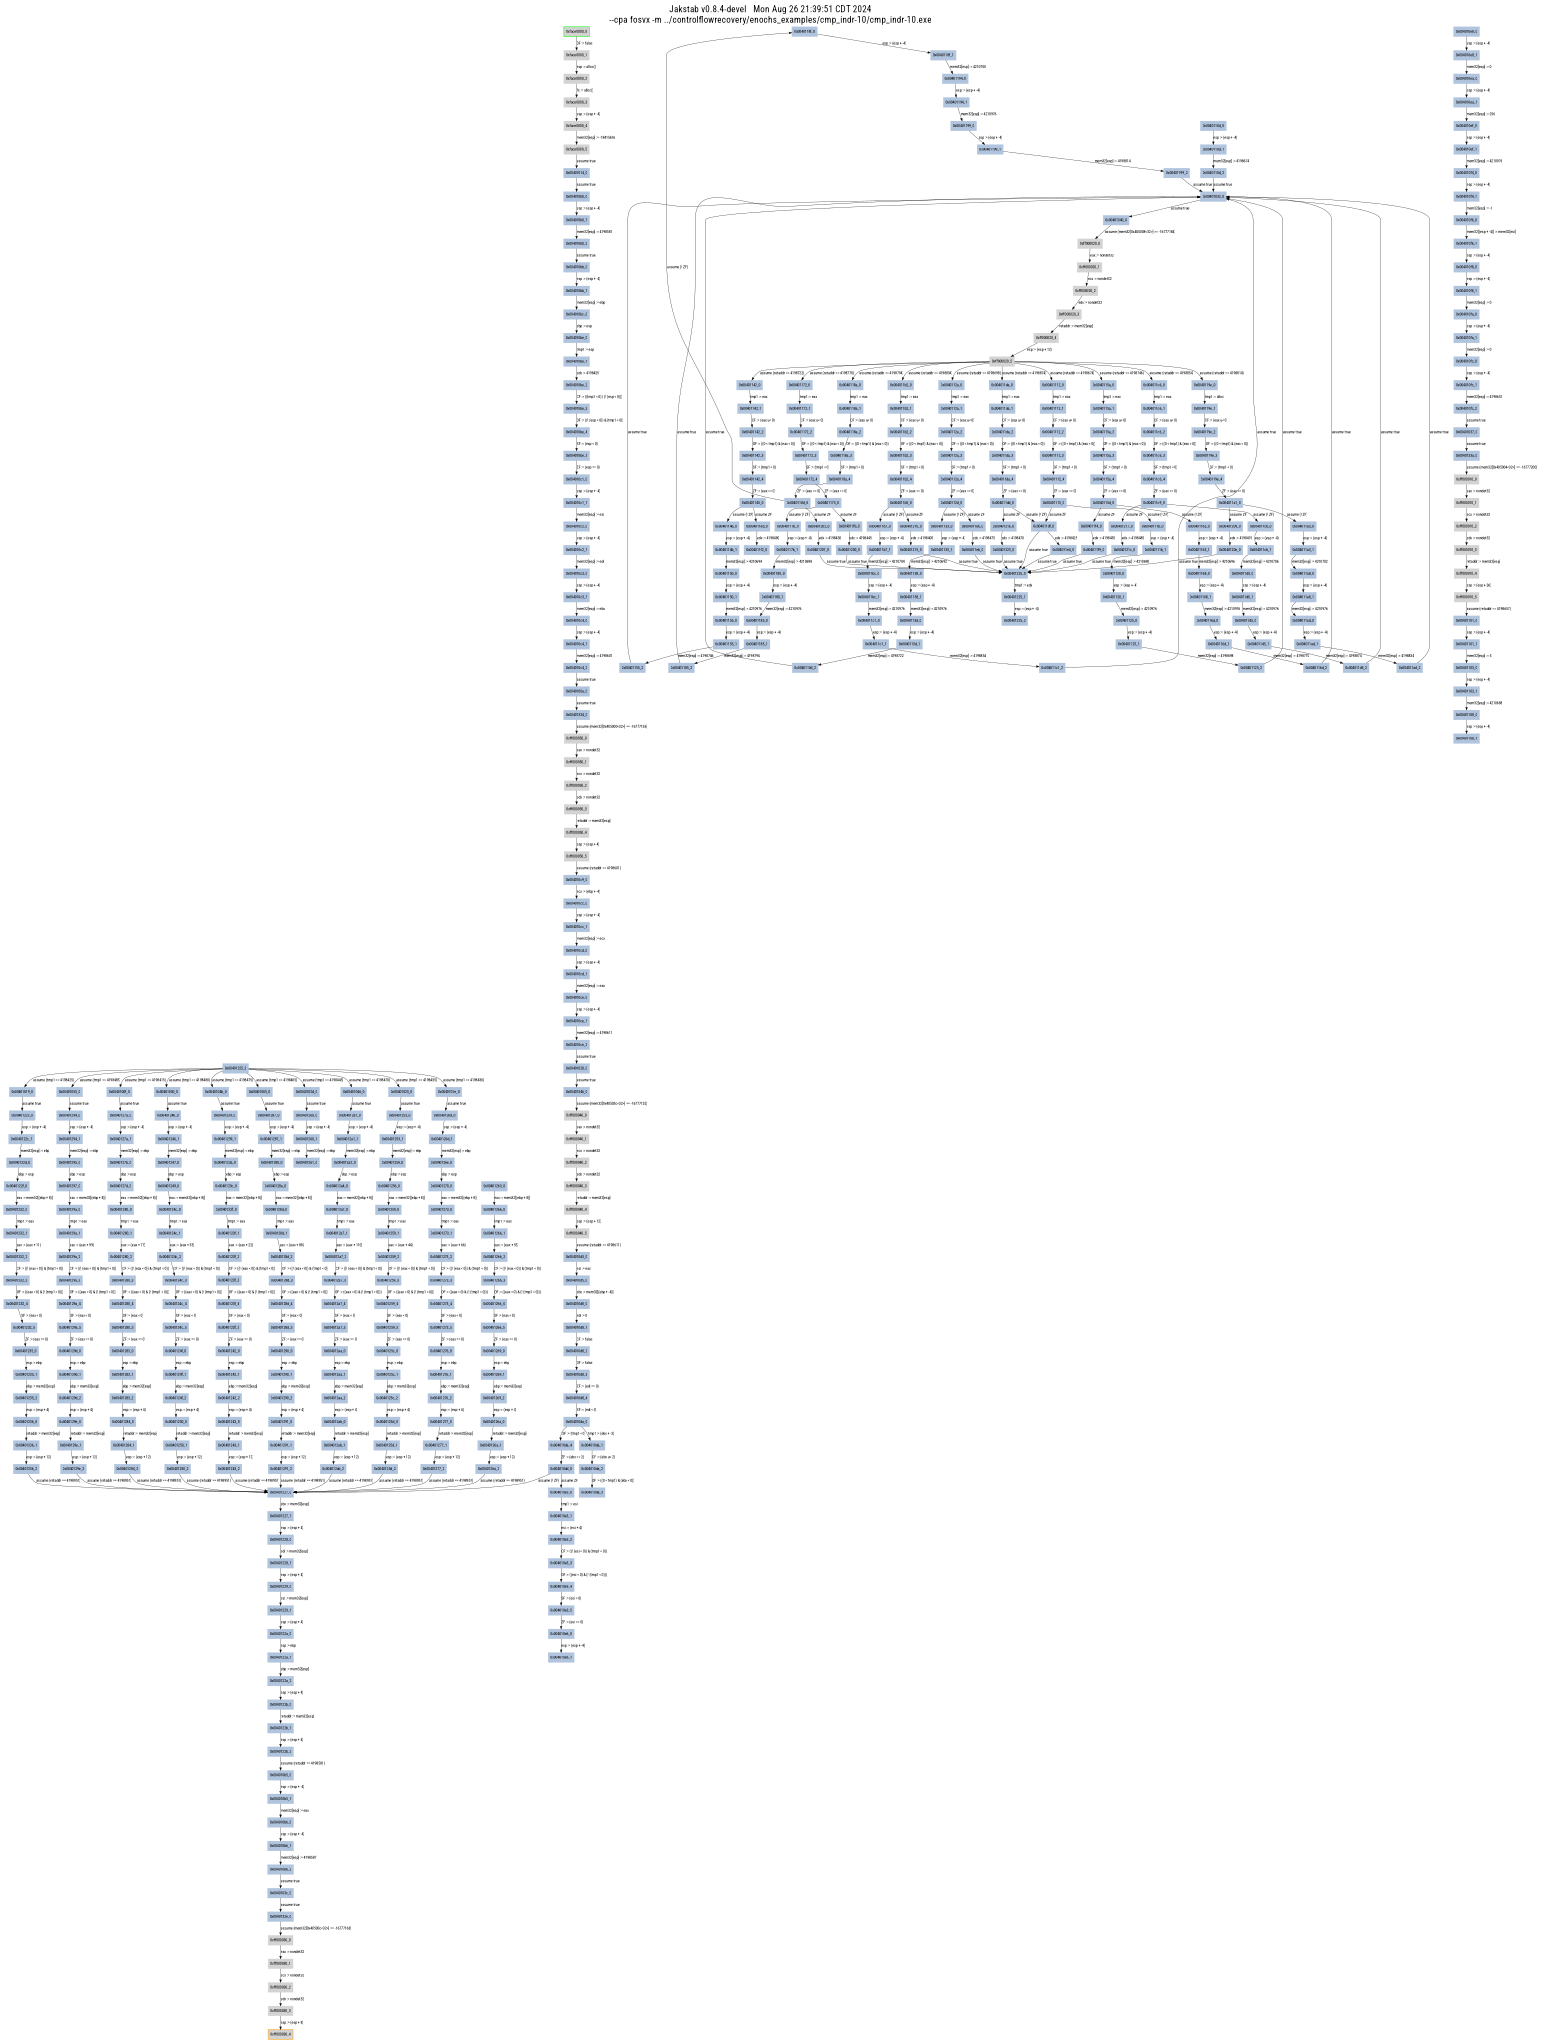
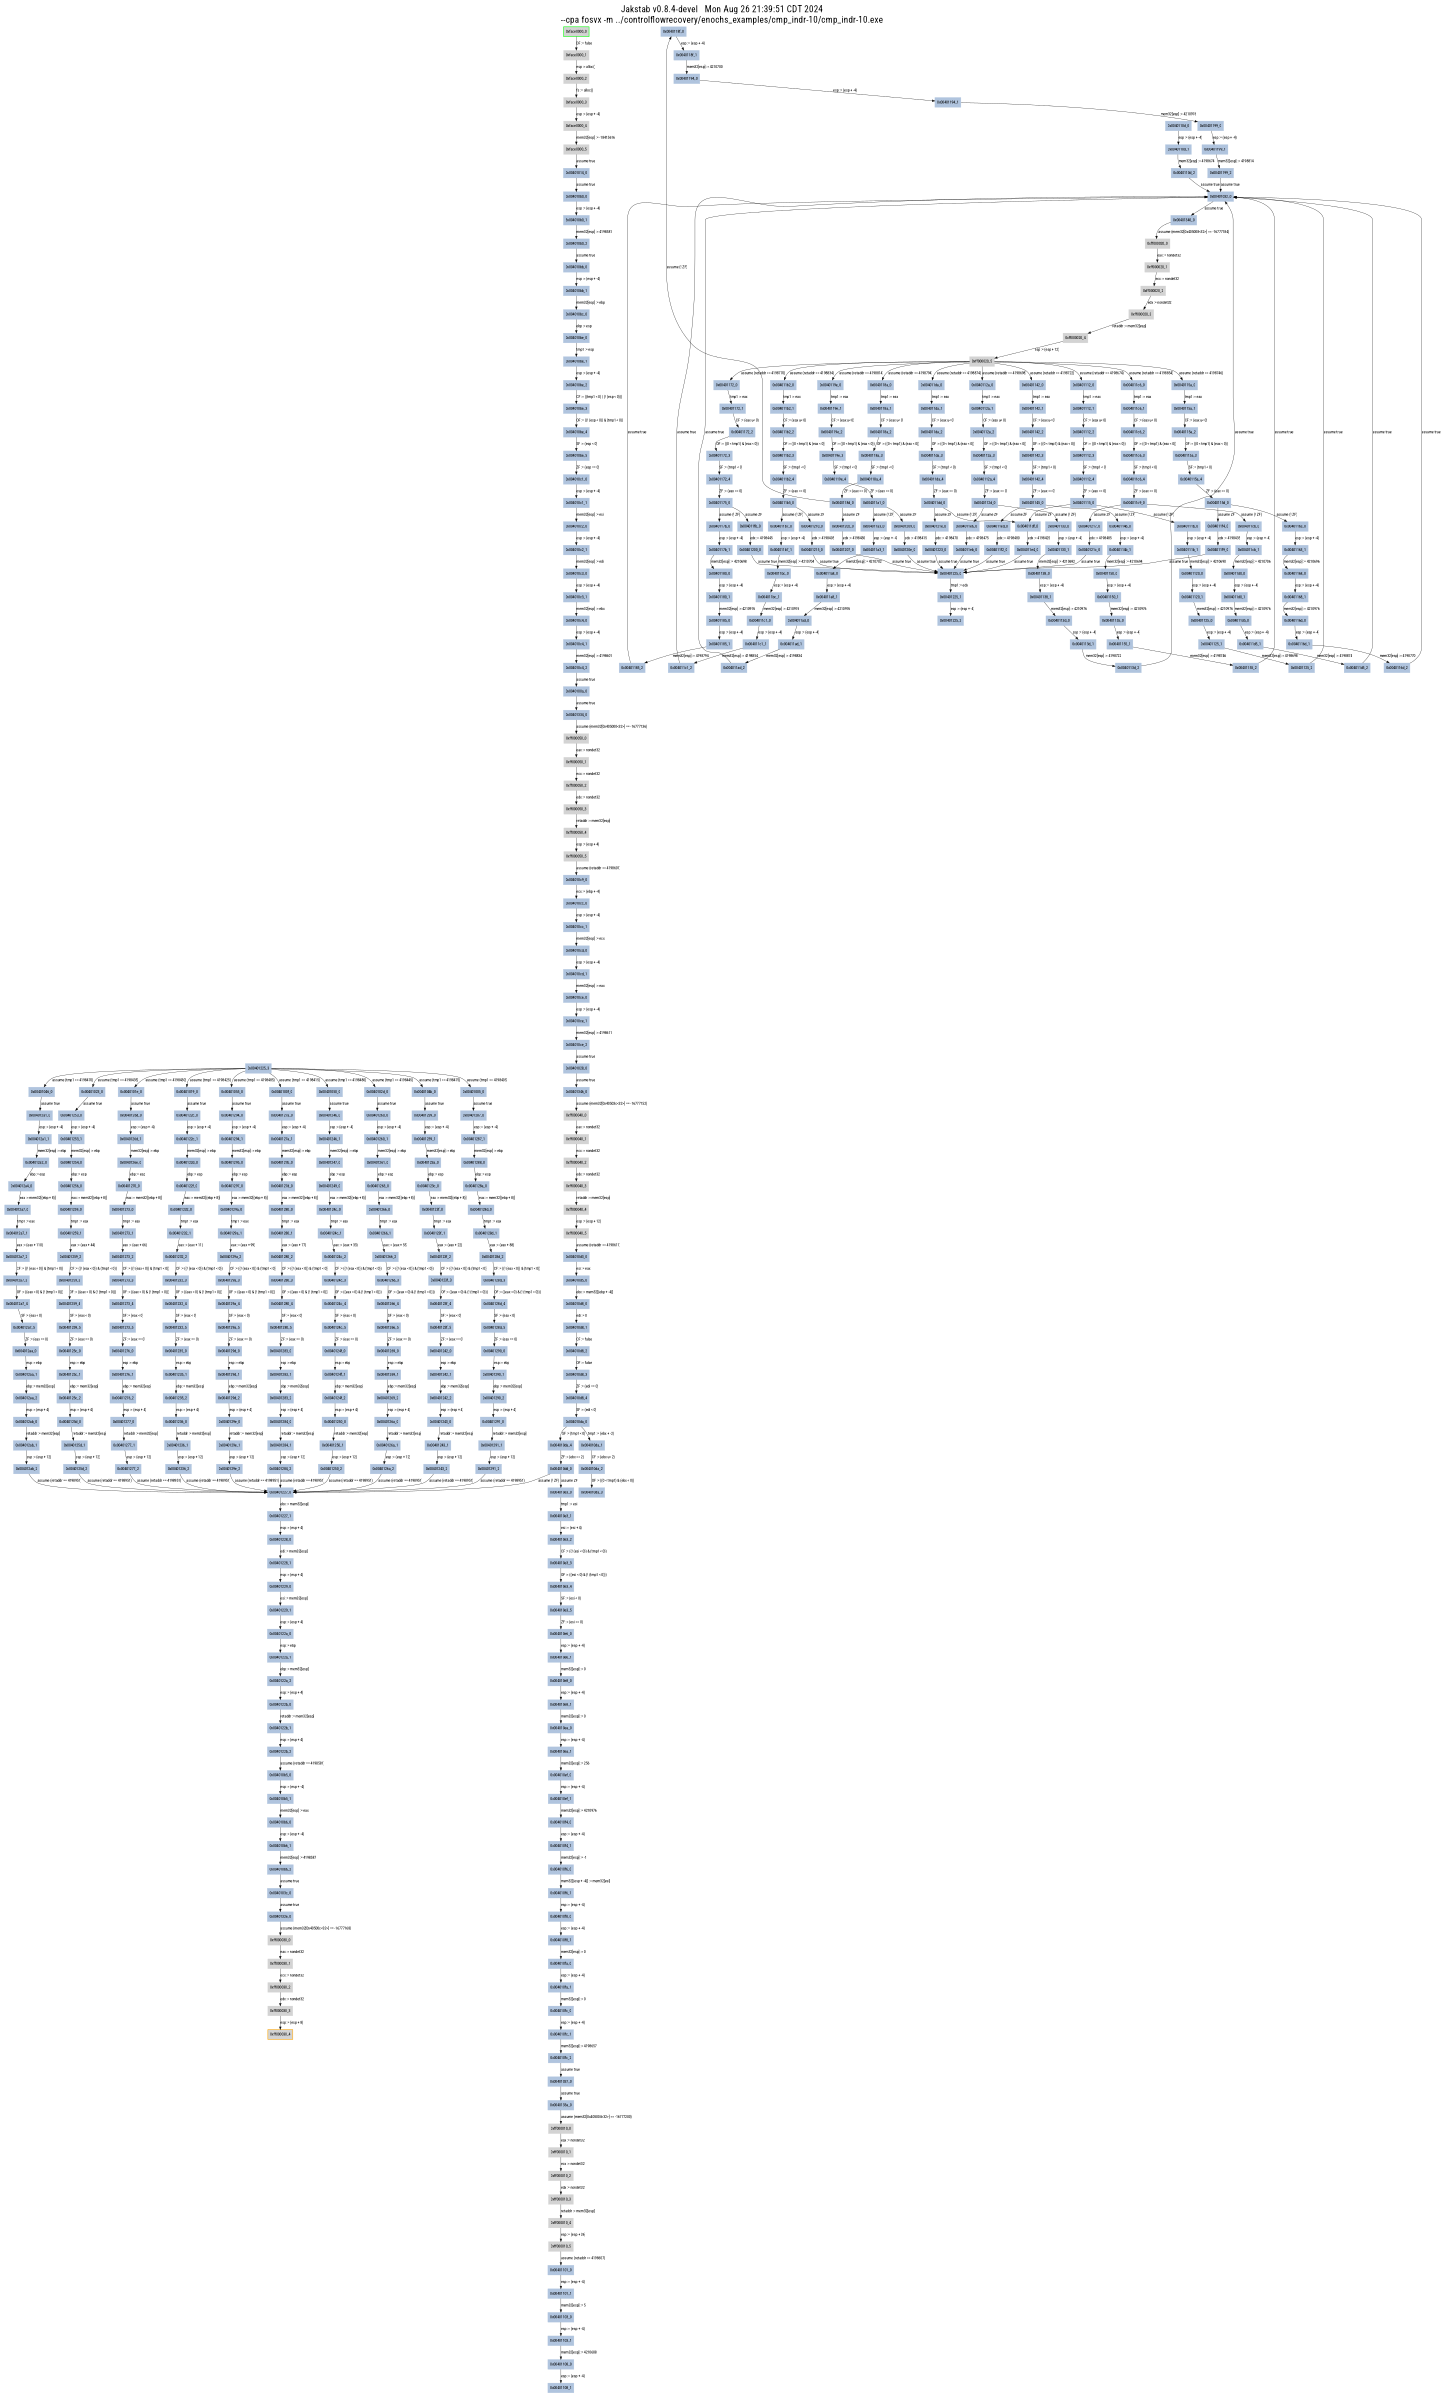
(588, 373) -> (588, 373)
(1214, 397) -> (840, 397)
(1028, 548) -> (980, 564)
none -> (378, 1173)
none -> (561, 1668)
